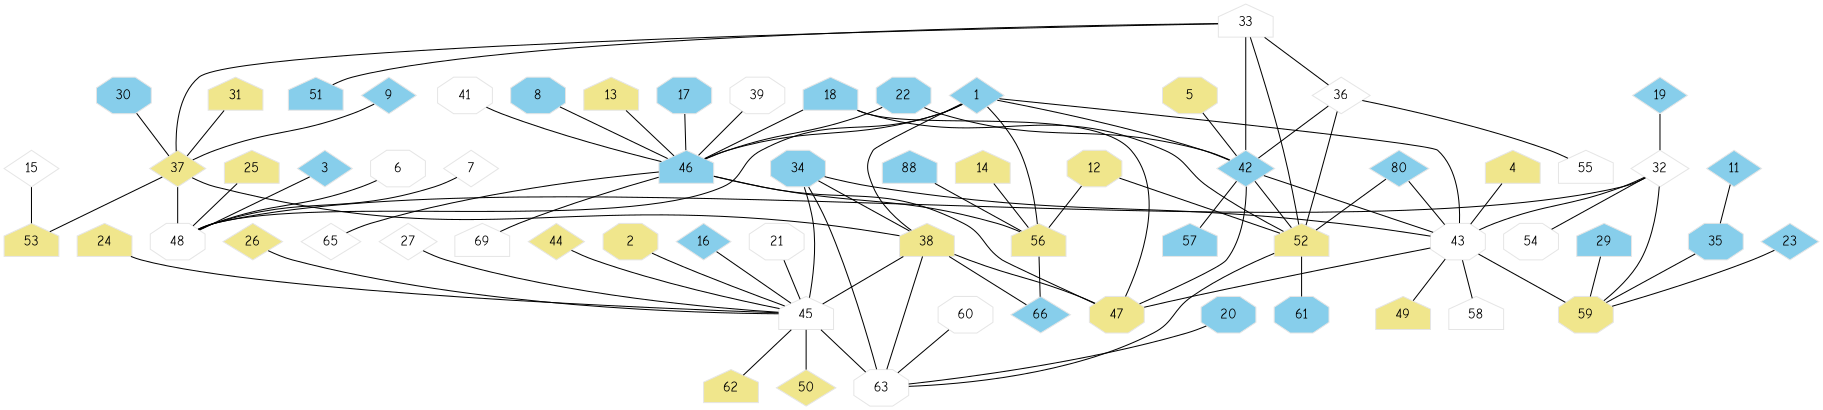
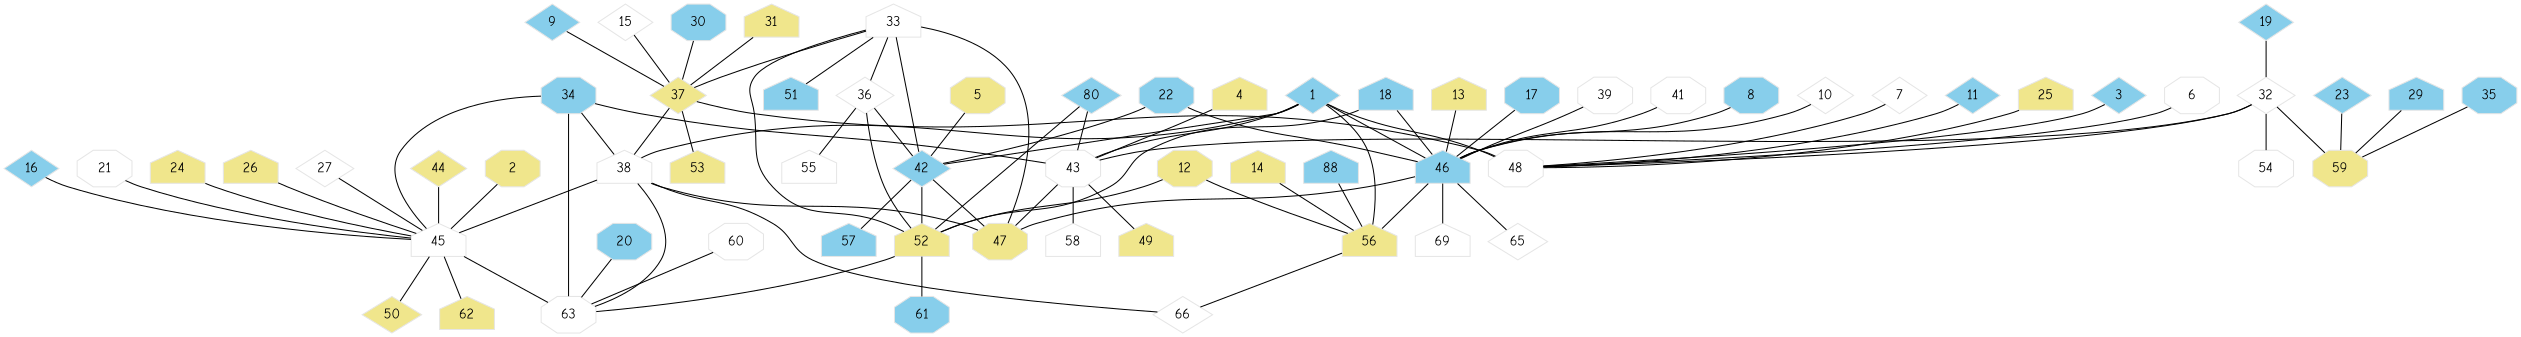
none -> (1825, 95)
(1124, 145) -> (1023, 97)
(1340, 201) -> none
(1725, 204) -> (1847, 135)
(31, 205) -> (652, 59)
(253, 242) -> (251, 169)
(927, 242) -> (624, 169)
(1522, 278) -> none
(1041, 315) -> (1183, 315)
